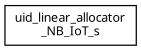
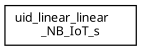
(71, 25) -> (71, 25)
